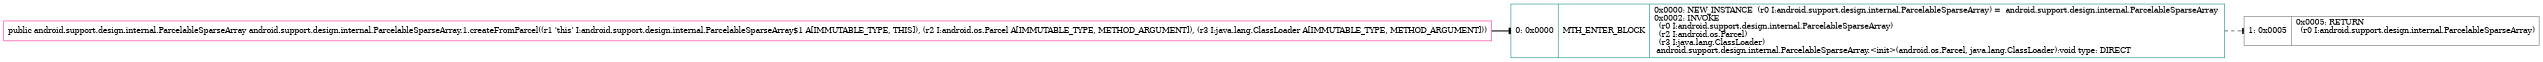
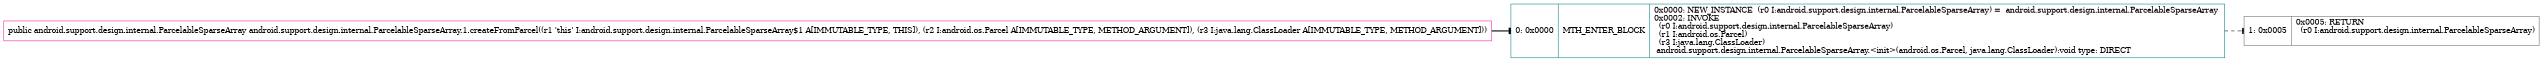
(1701, 35) -> (1701, 35)
